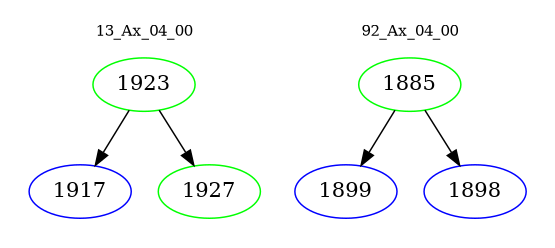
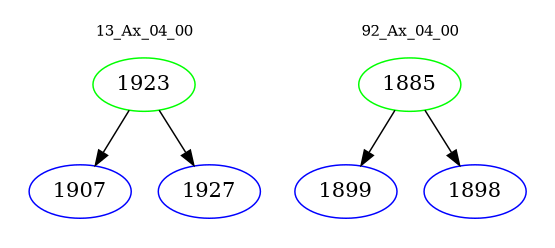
(80, 192) -> (80, 192)
(209, 192) -> (209, 192)
